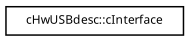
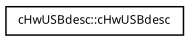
(95, 21) -> (95, 21)
